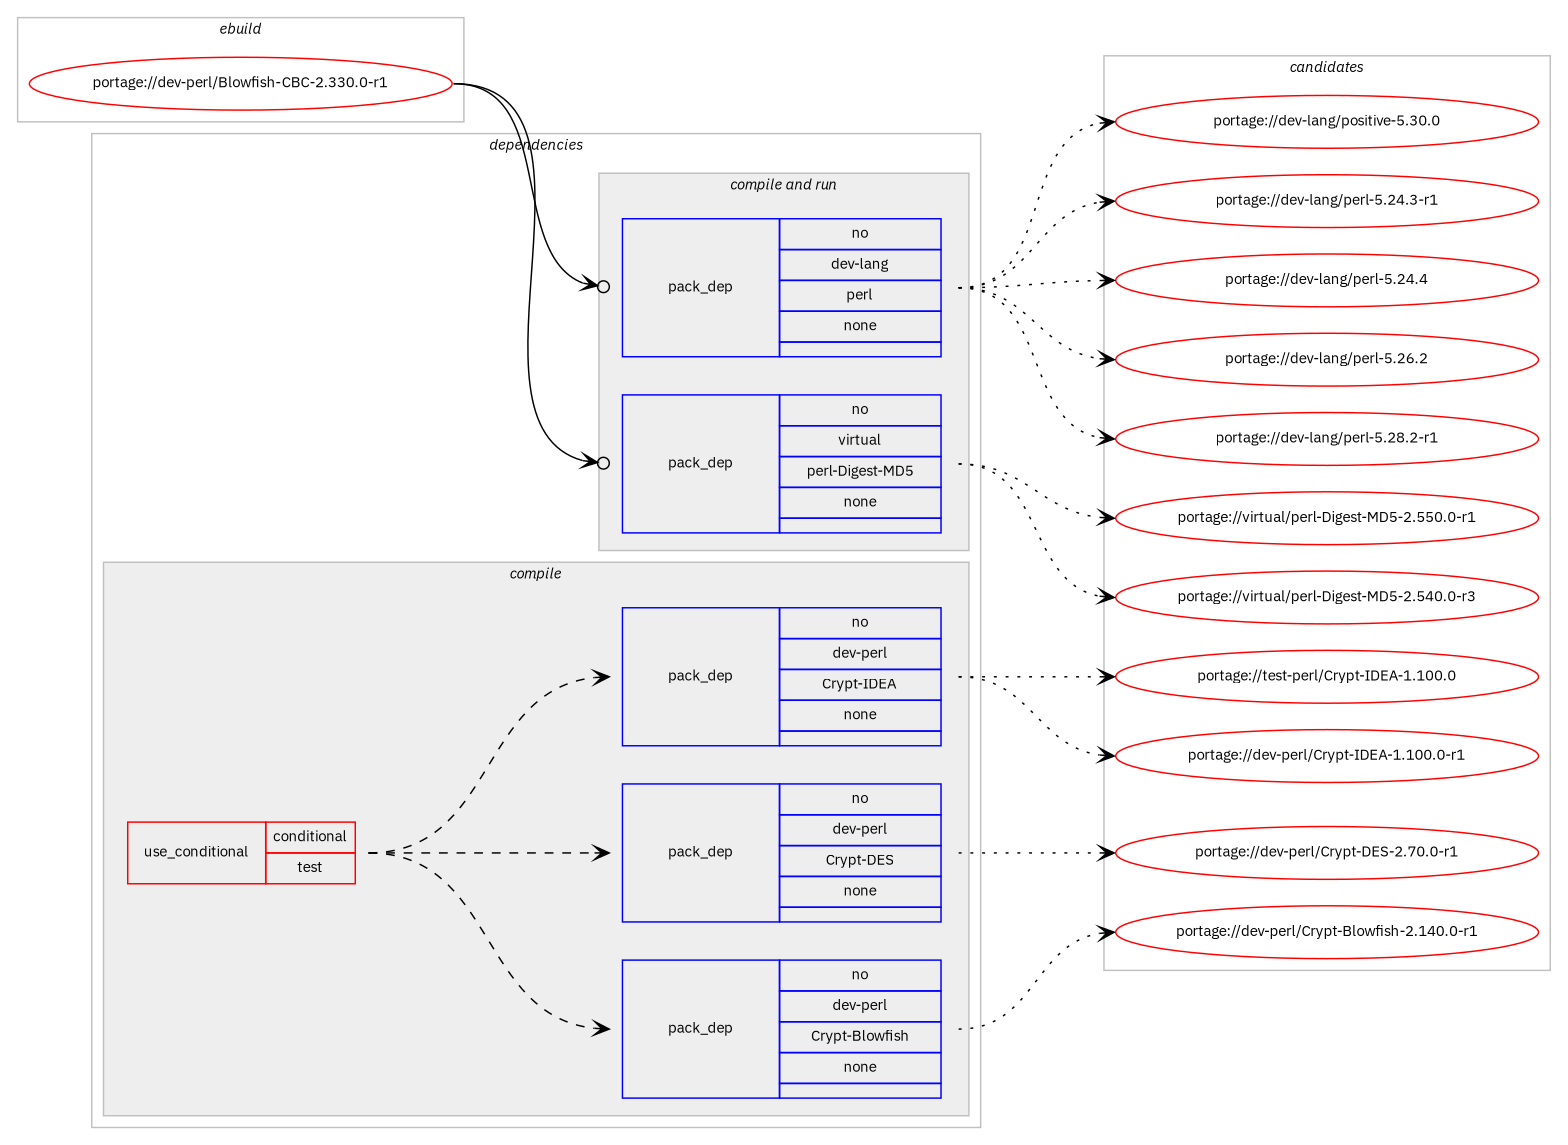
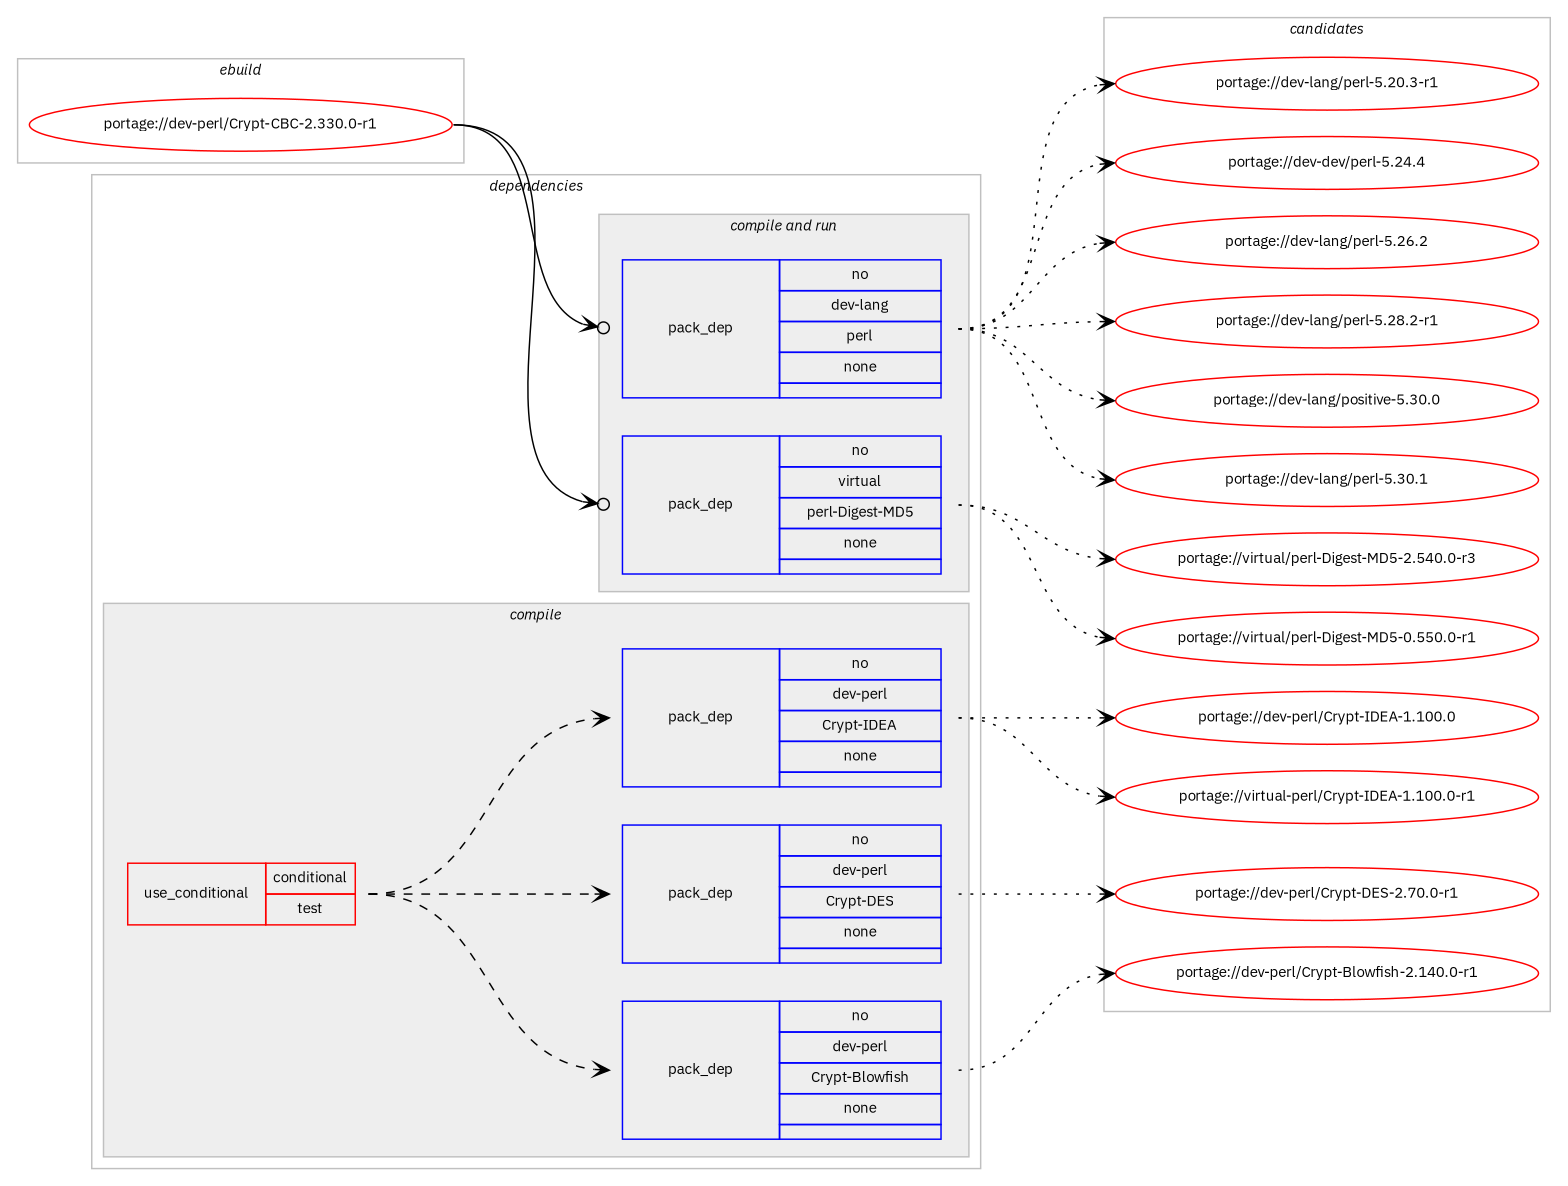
(241, 84) -> (241, 125)
(1327, 201) -> (1327, 84)
(1327, 280) -> (1327, 163)
none -> (1327, 480)
(1327, 518) -> (1327, 639)
(1327, 677) -> (1327, 718)
(1327, 756) -> (1327, 797)
